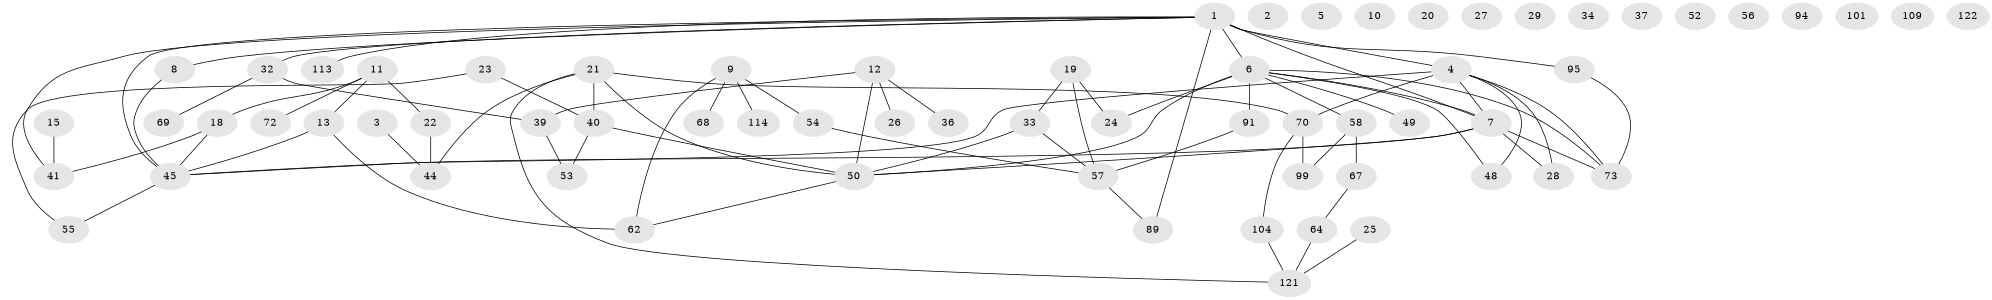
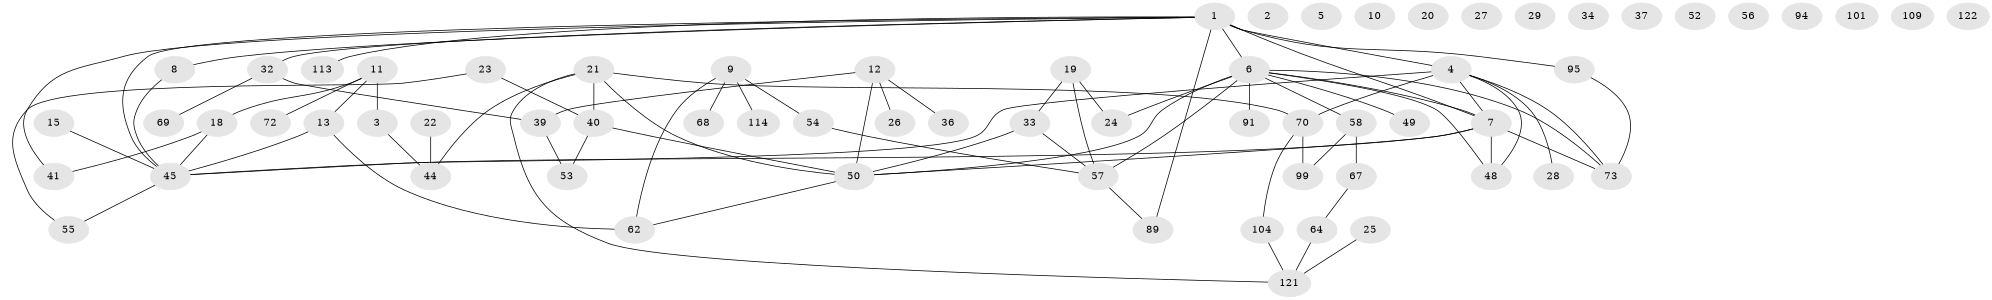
(404, 96) -> (377, 93)
(1190, 147) -> (1177, 126)
(54, 150) -> (112, 150)
(1522, 150) -> (1491, 150)
